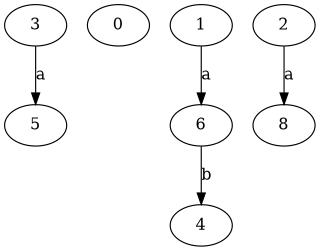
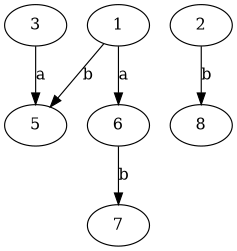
(118, 25) -> none
none -> (81, 71)
(289, 75) -> (207, 75)
(201, 225) -> (118, 225)
